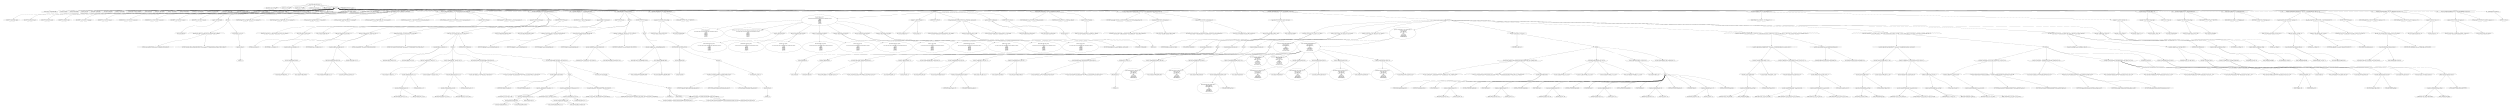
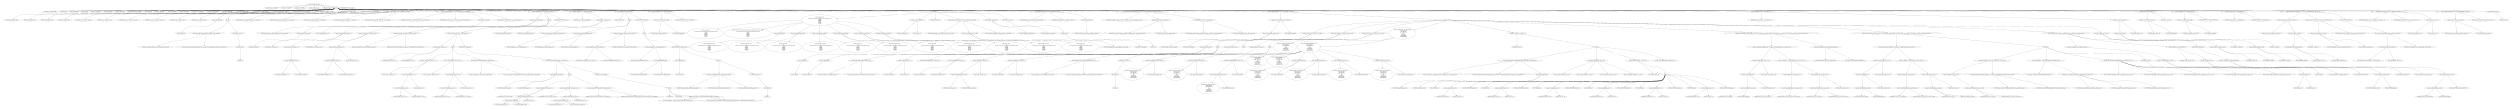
(488, 47) -> none
